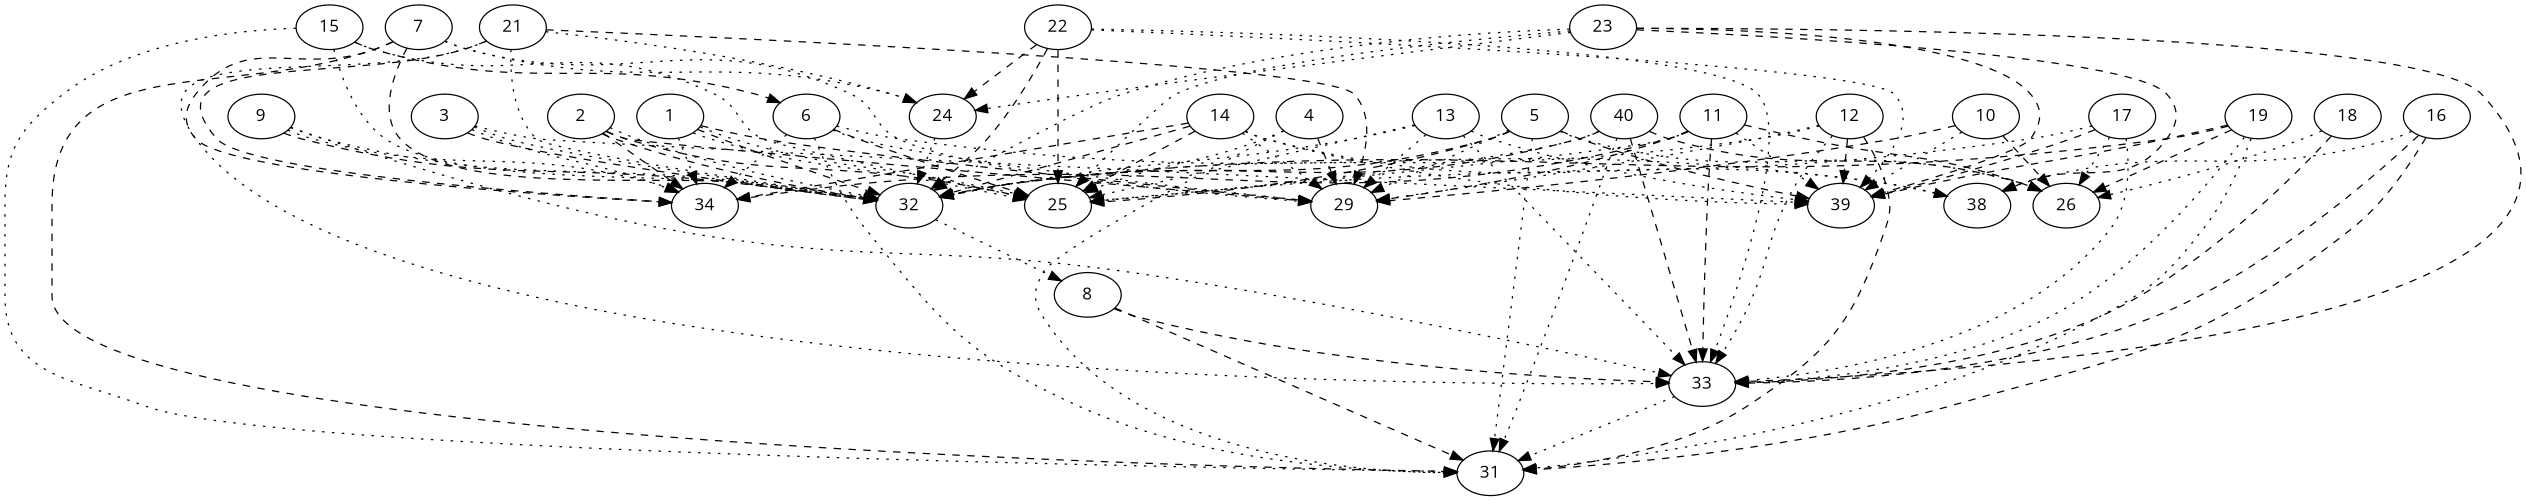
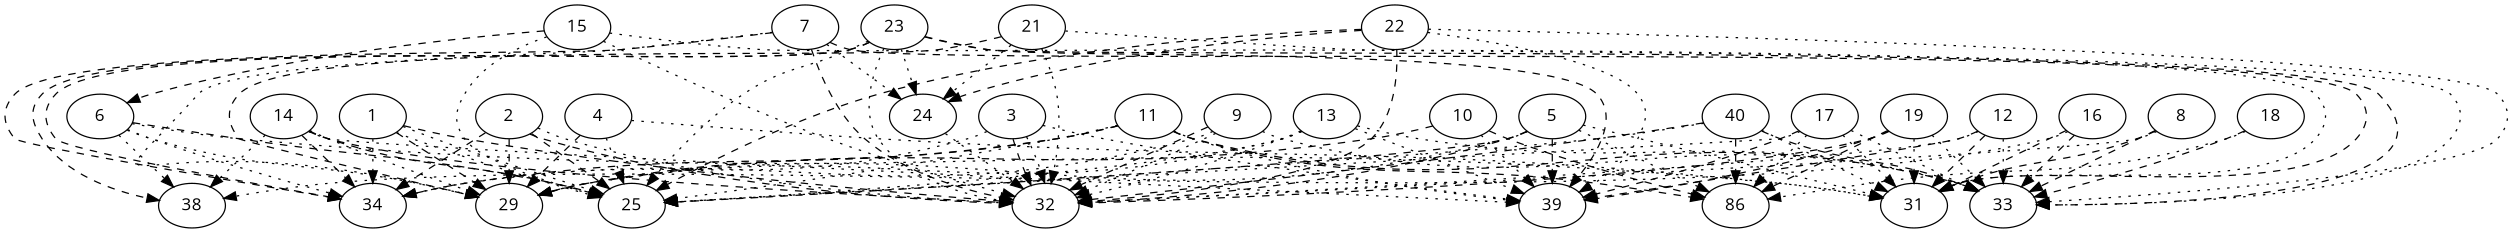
(215, 136) -> (48, 105)
(1605, 166) -> none
(2066, 206) -> (1736, 206)
(993, 247) -> (1625, 174)
(1602, 426) -> (1865, 157)
